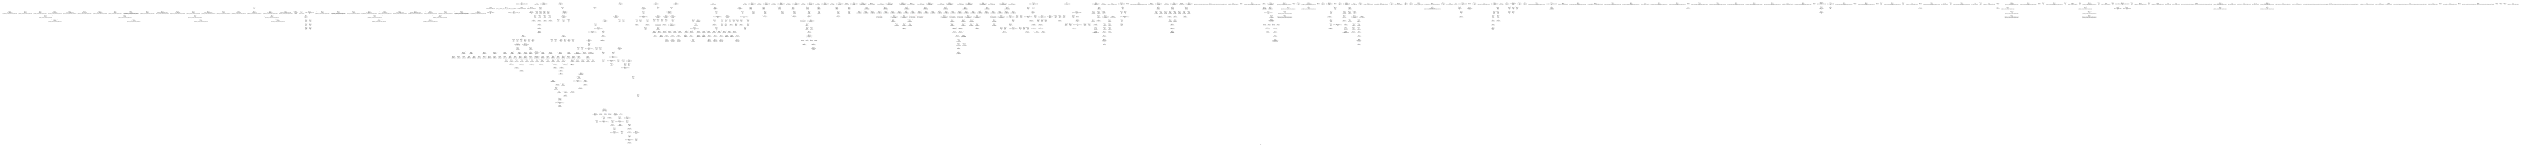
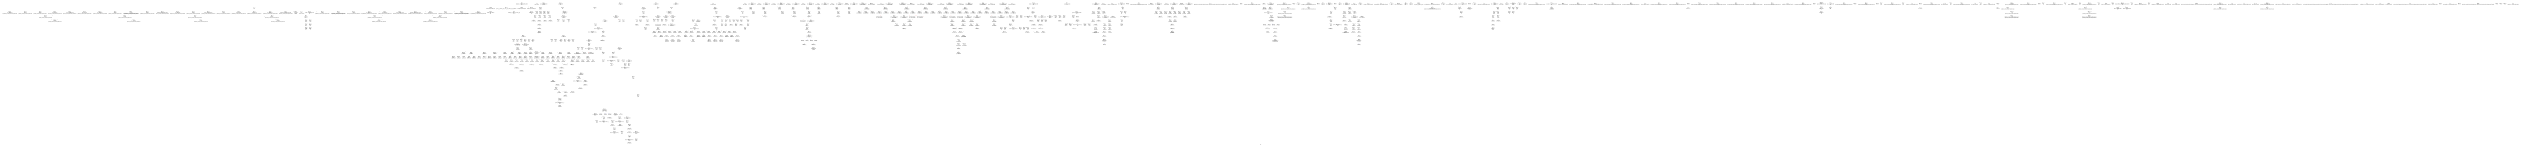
(811, 29) -> none
